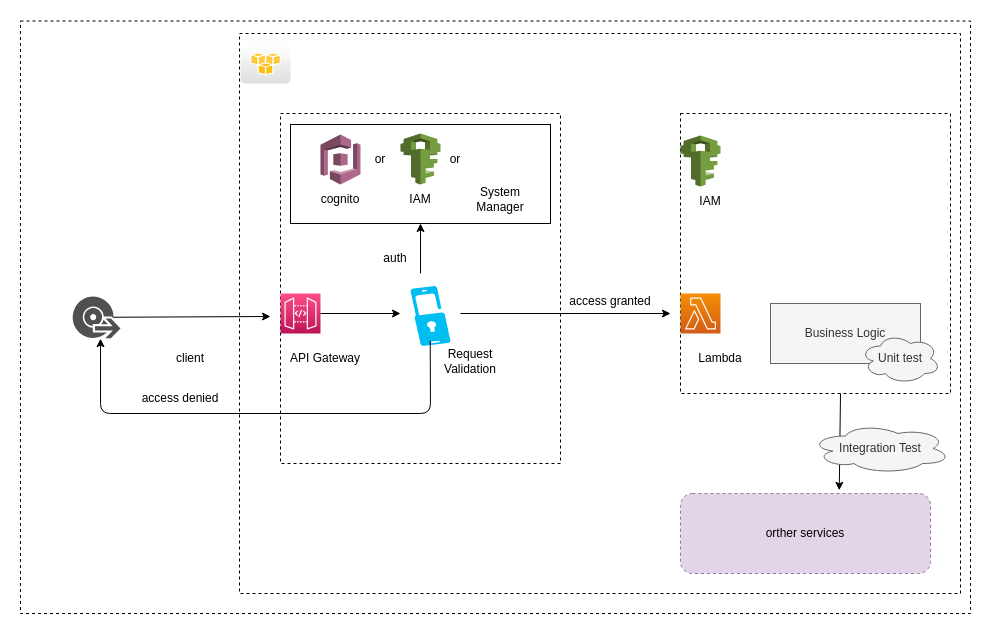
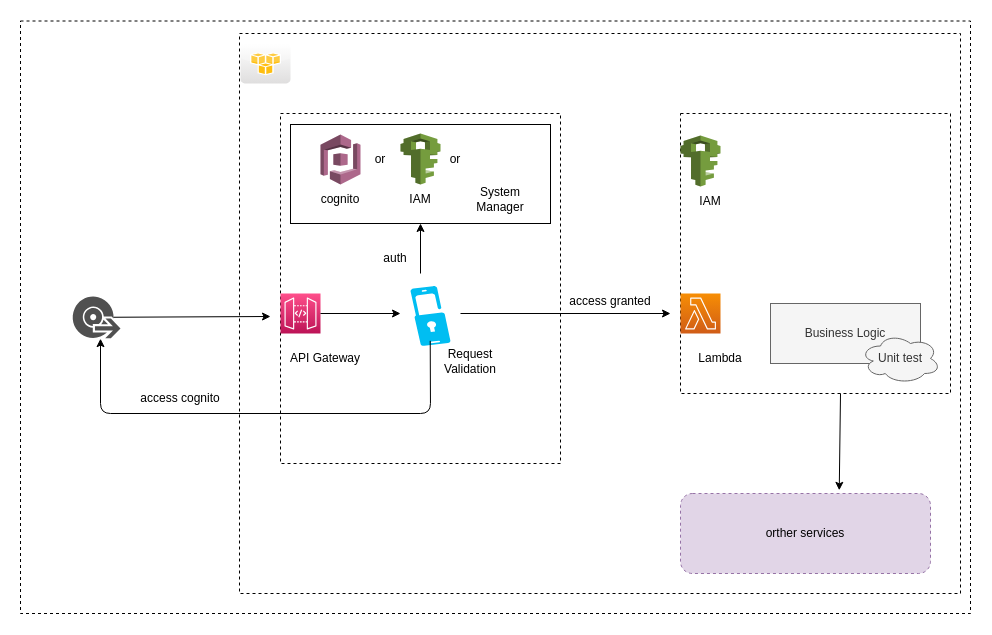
(191, 359) -> none
(181, 399) -> (181, 399)
(881, 449) -> none
